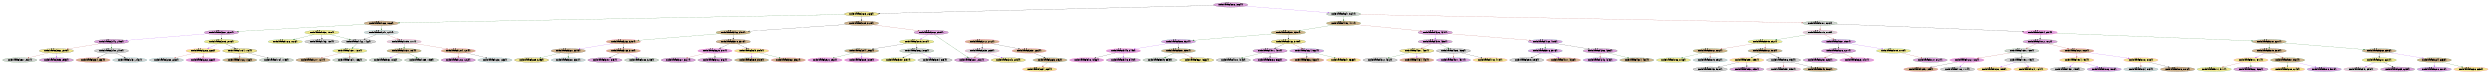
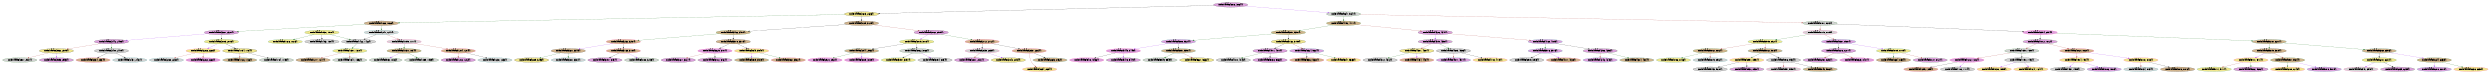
(951, 46) -> (956, 37)
none -> (1894, 60)
(1045, 64) -> (1031, 60)
